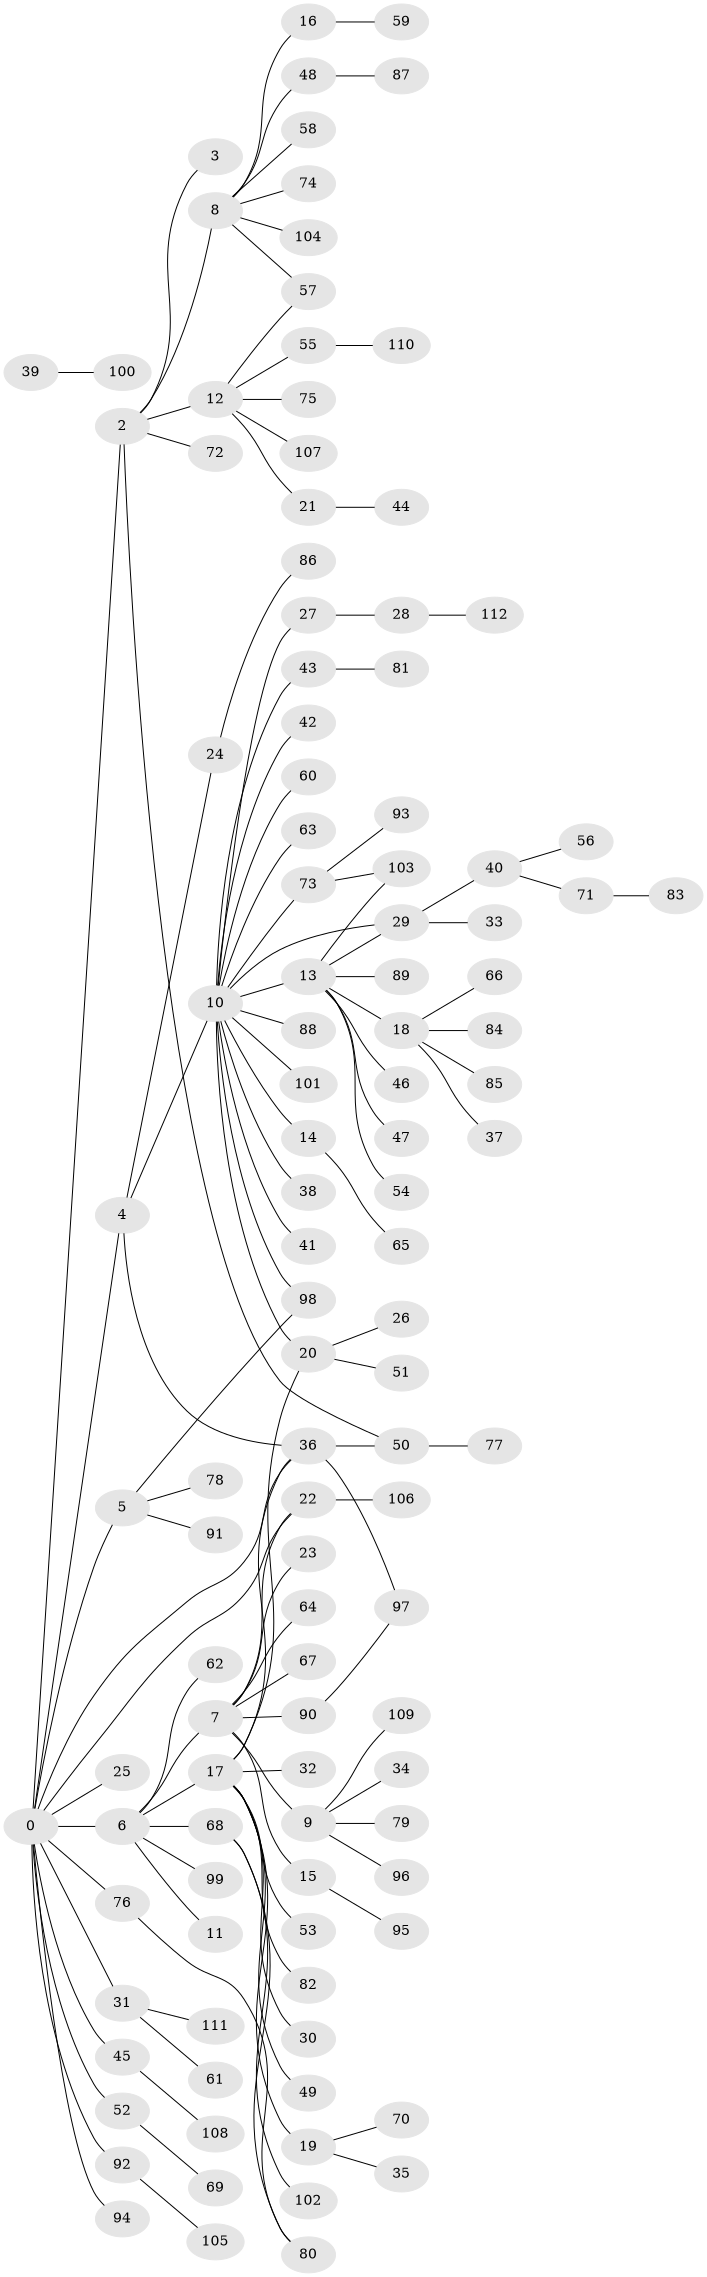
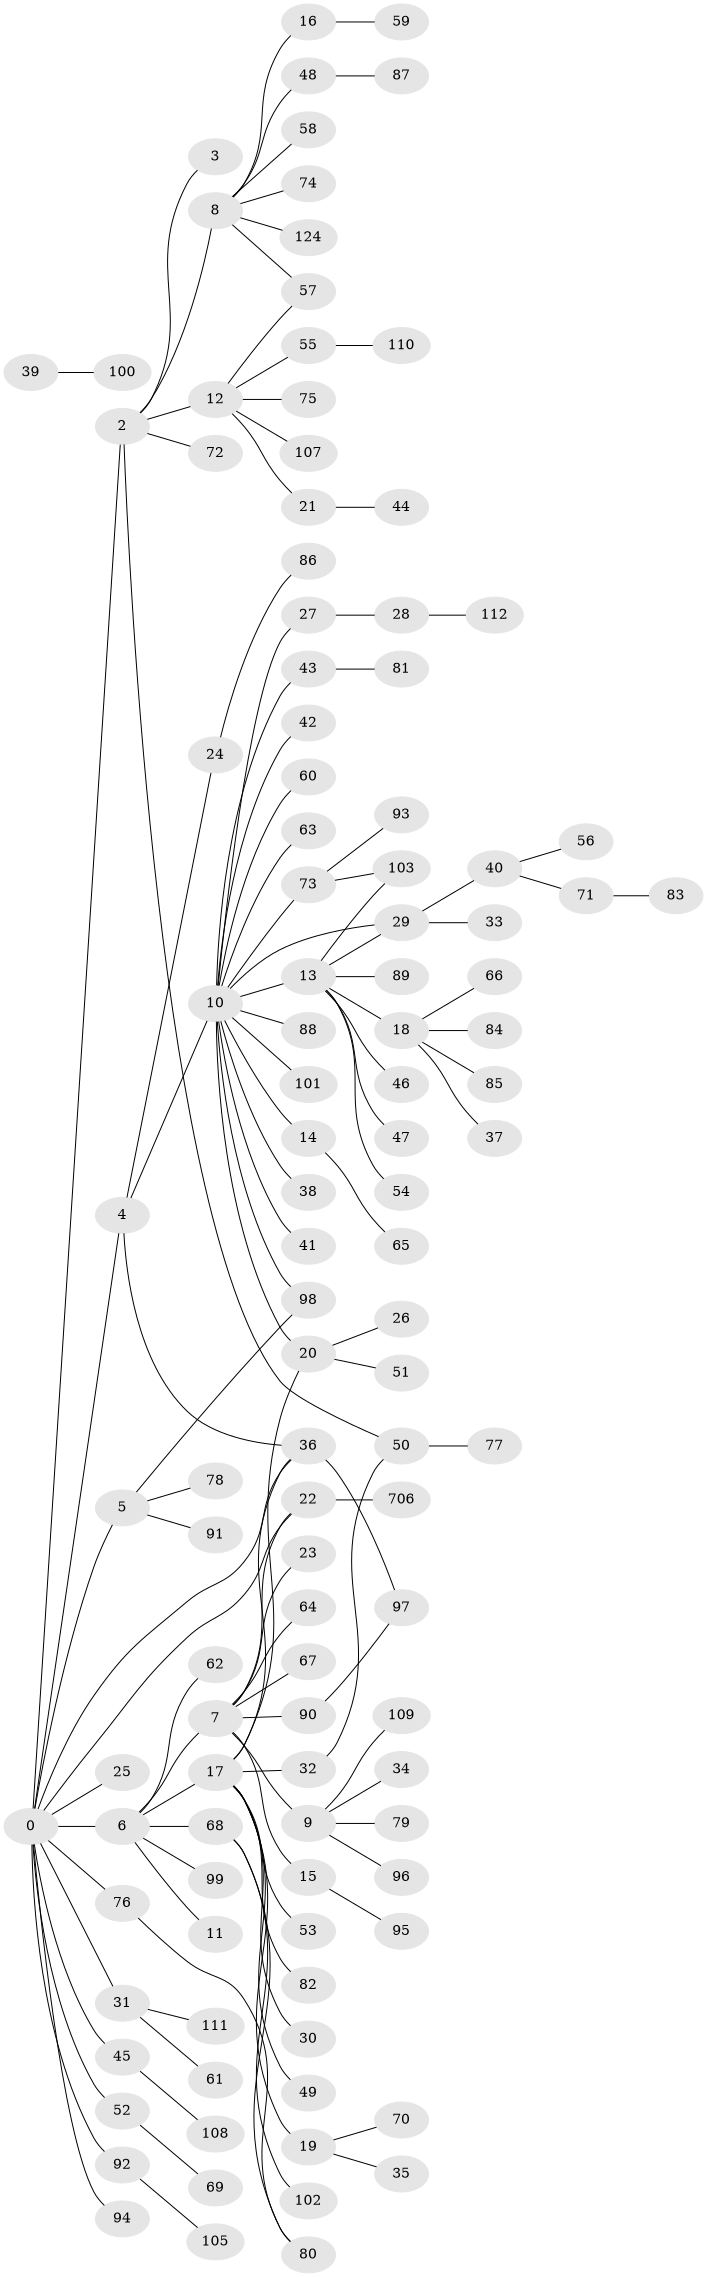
(309, 238) -> (309, 238)
(355, 1446) -> (355, 1608)
(402, 1500) -> (402, 1500)
